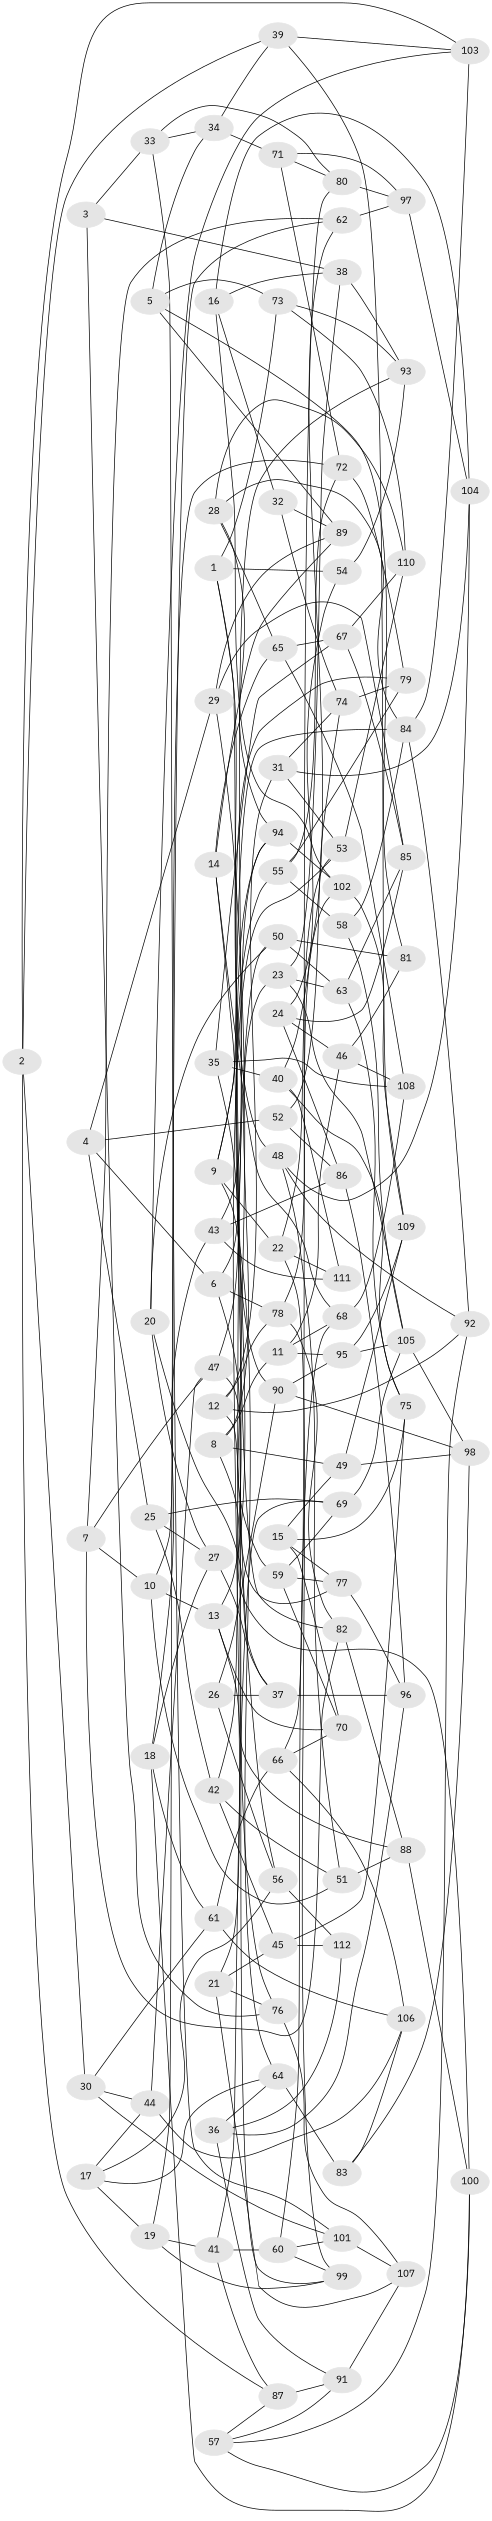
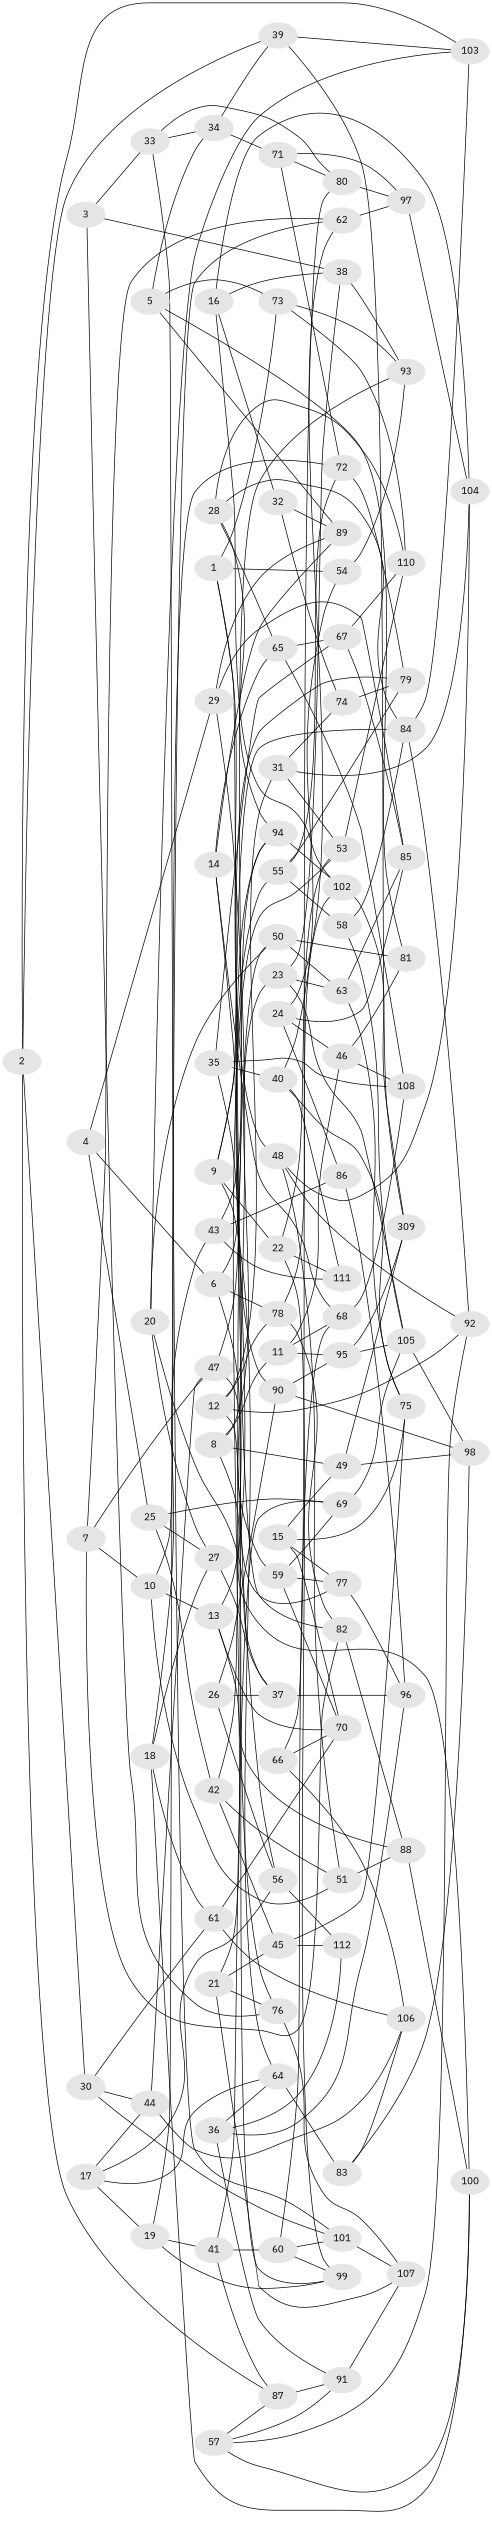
(278, 1118) -> none
(406, 1227) -> (406, 1227)
(232, 1850) -> (278, 1823)
